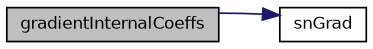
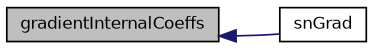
(241, 13) -> (258, 35)
